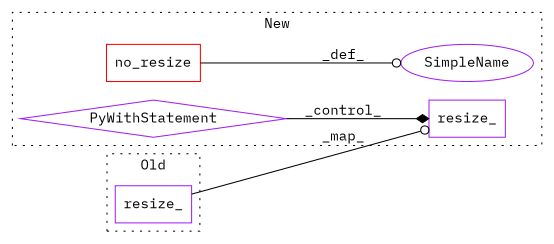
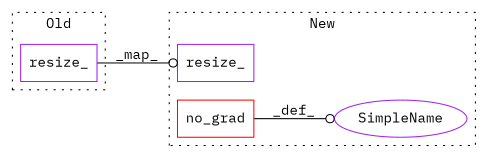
(153, 63) -> (216, 119)
(153, 119) -> none
